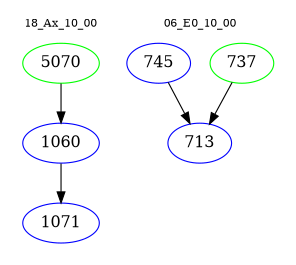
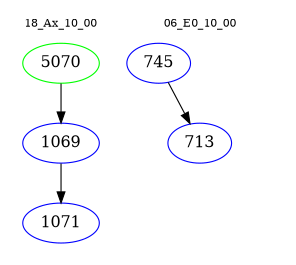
(242, 63) -> none
(61, 143) -> (61, 143)
